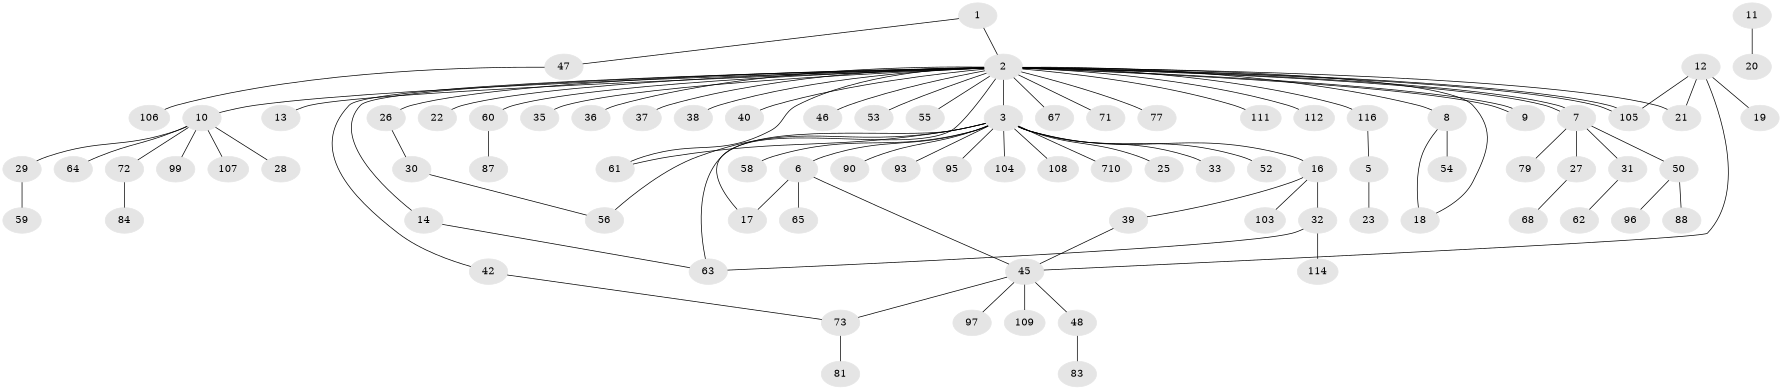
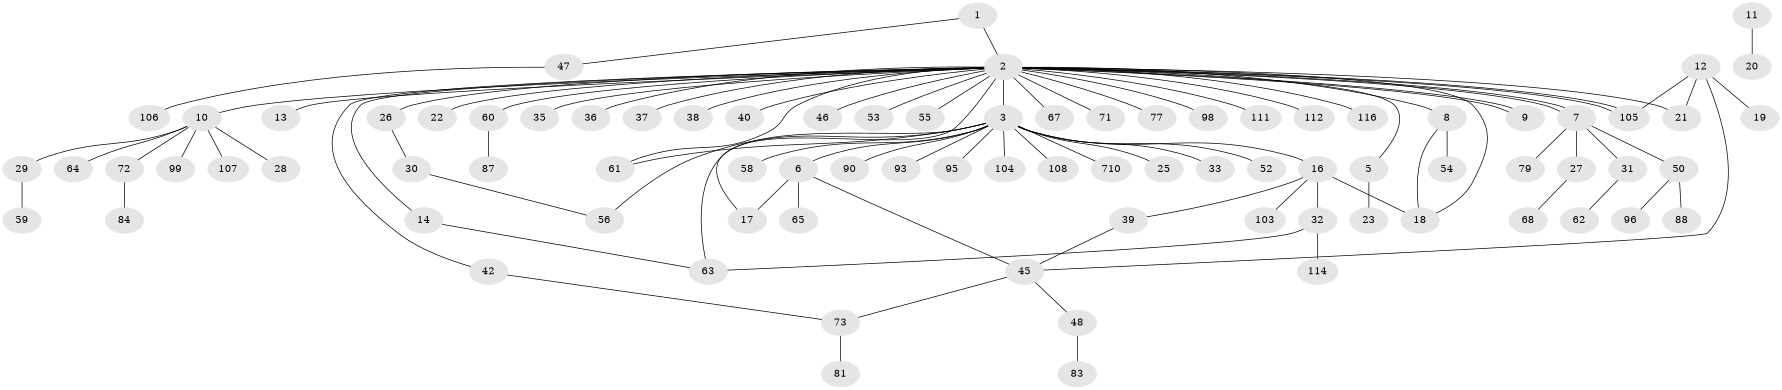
none -> (1208, 118)
(1368, 144) -> (1240, 78)
none -> (1363, 192)
(972, 323) -> none
(1025, 323) -> none
